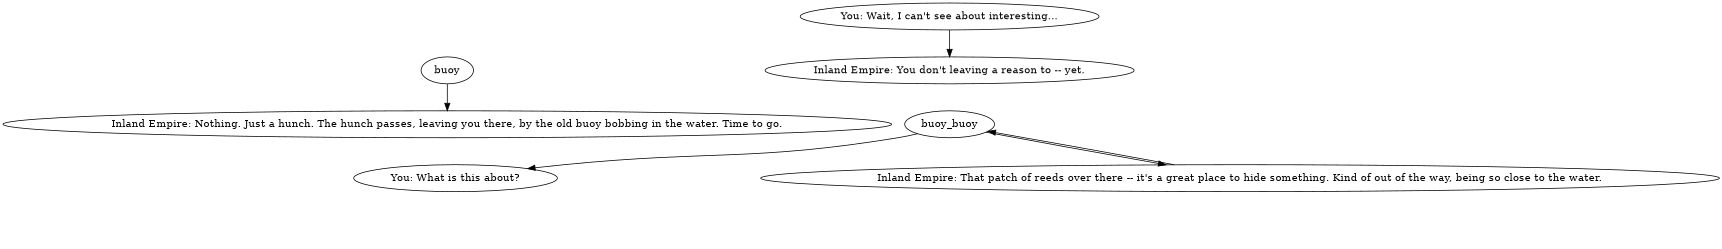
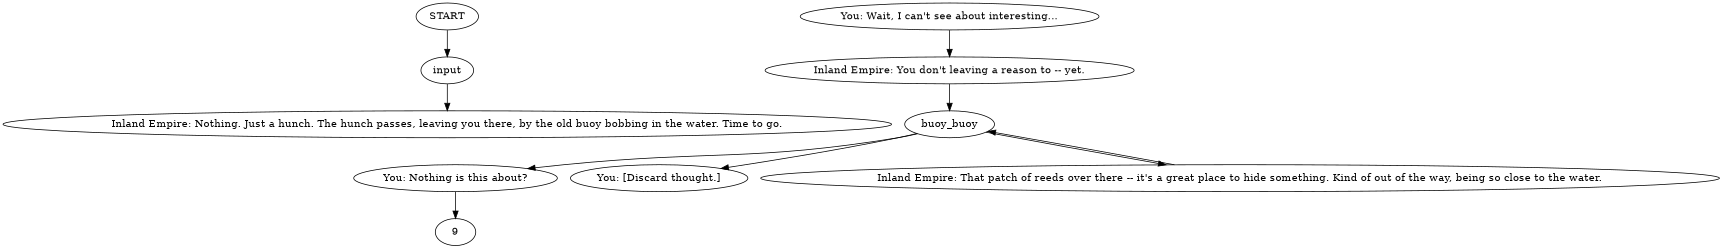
none -> (447, 16)
(447, 70) -> (447, 70)
none -> (950, 94)
(456, 178) -> (456, 178)
none -> (659, 178)
none -> (456, 232)
